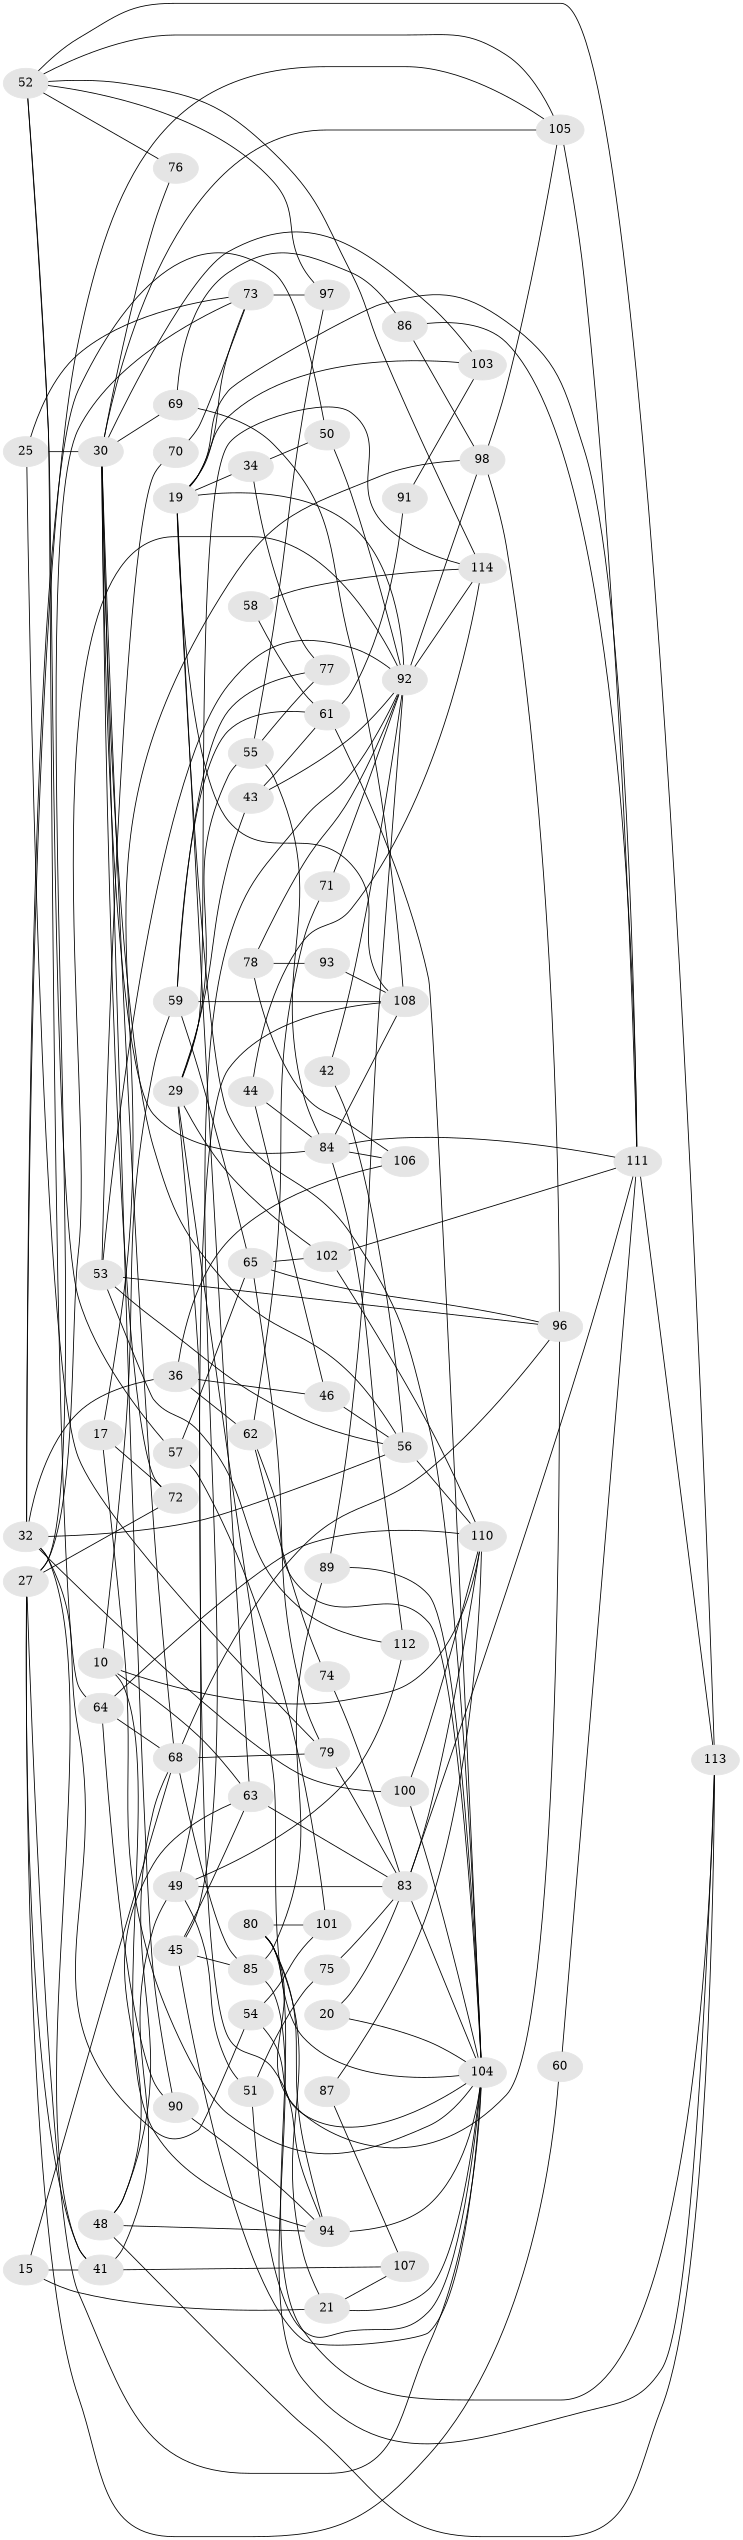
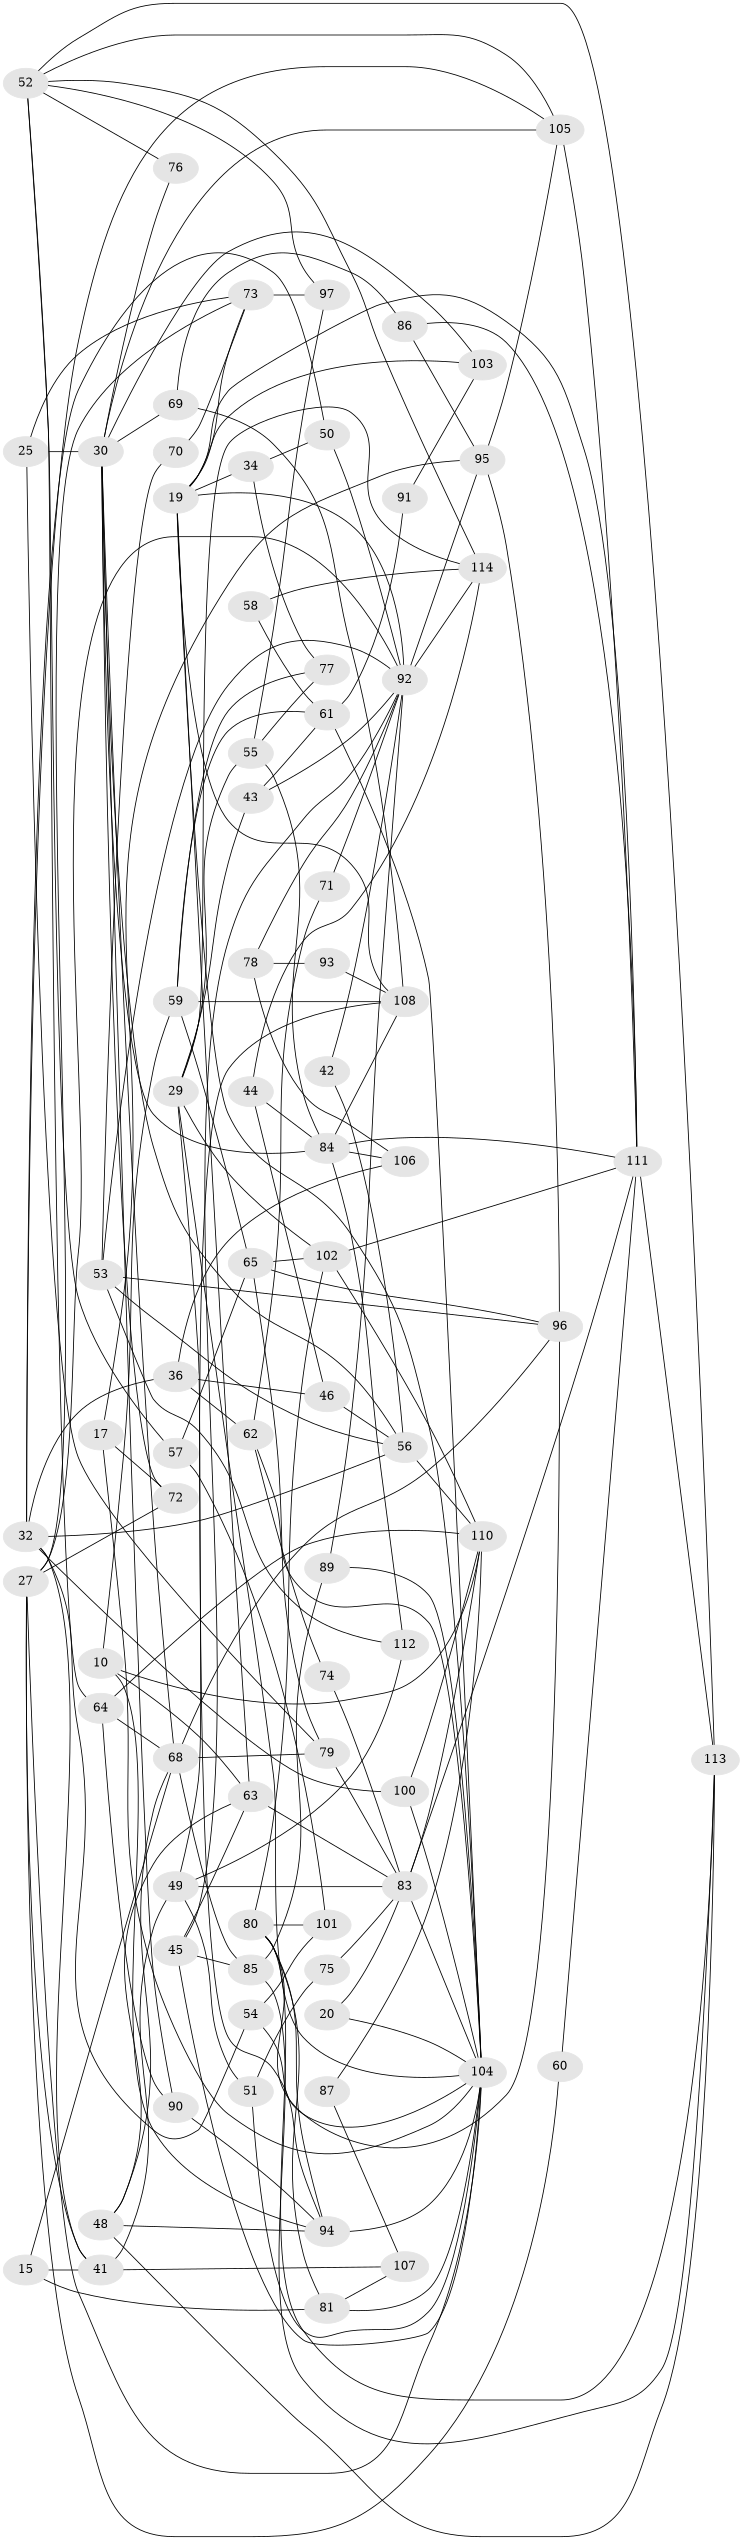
(482, 460) -> (482, 460)
none -> (290, 1543)
(327, 2308) -> (327, 2308)
